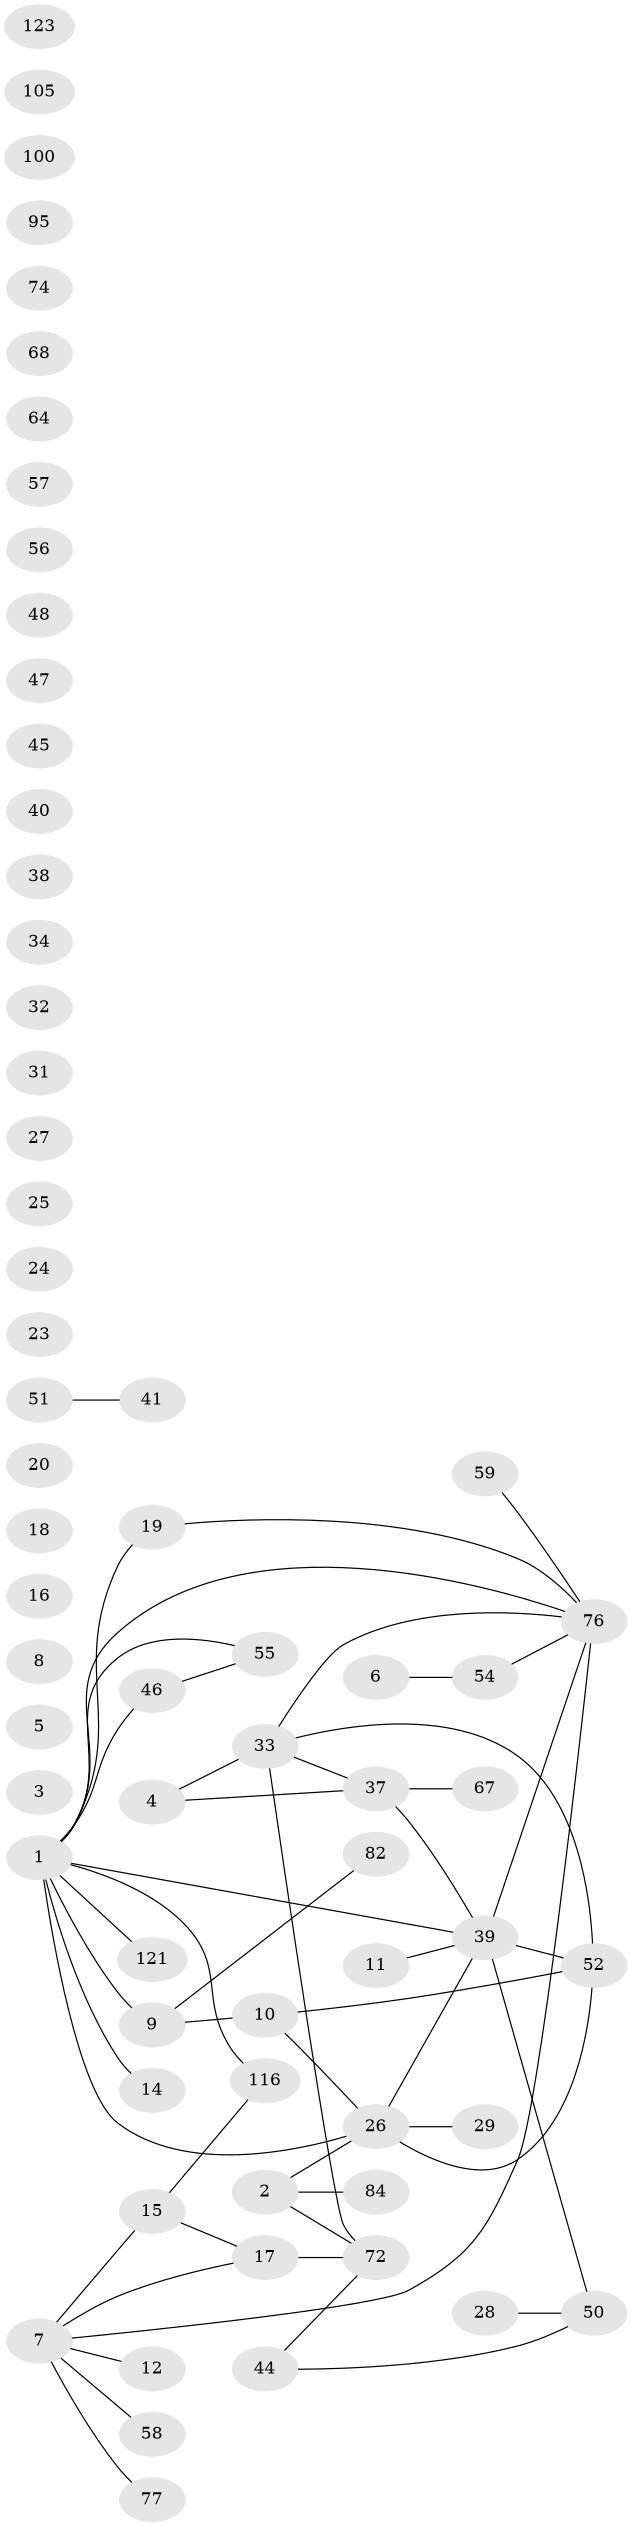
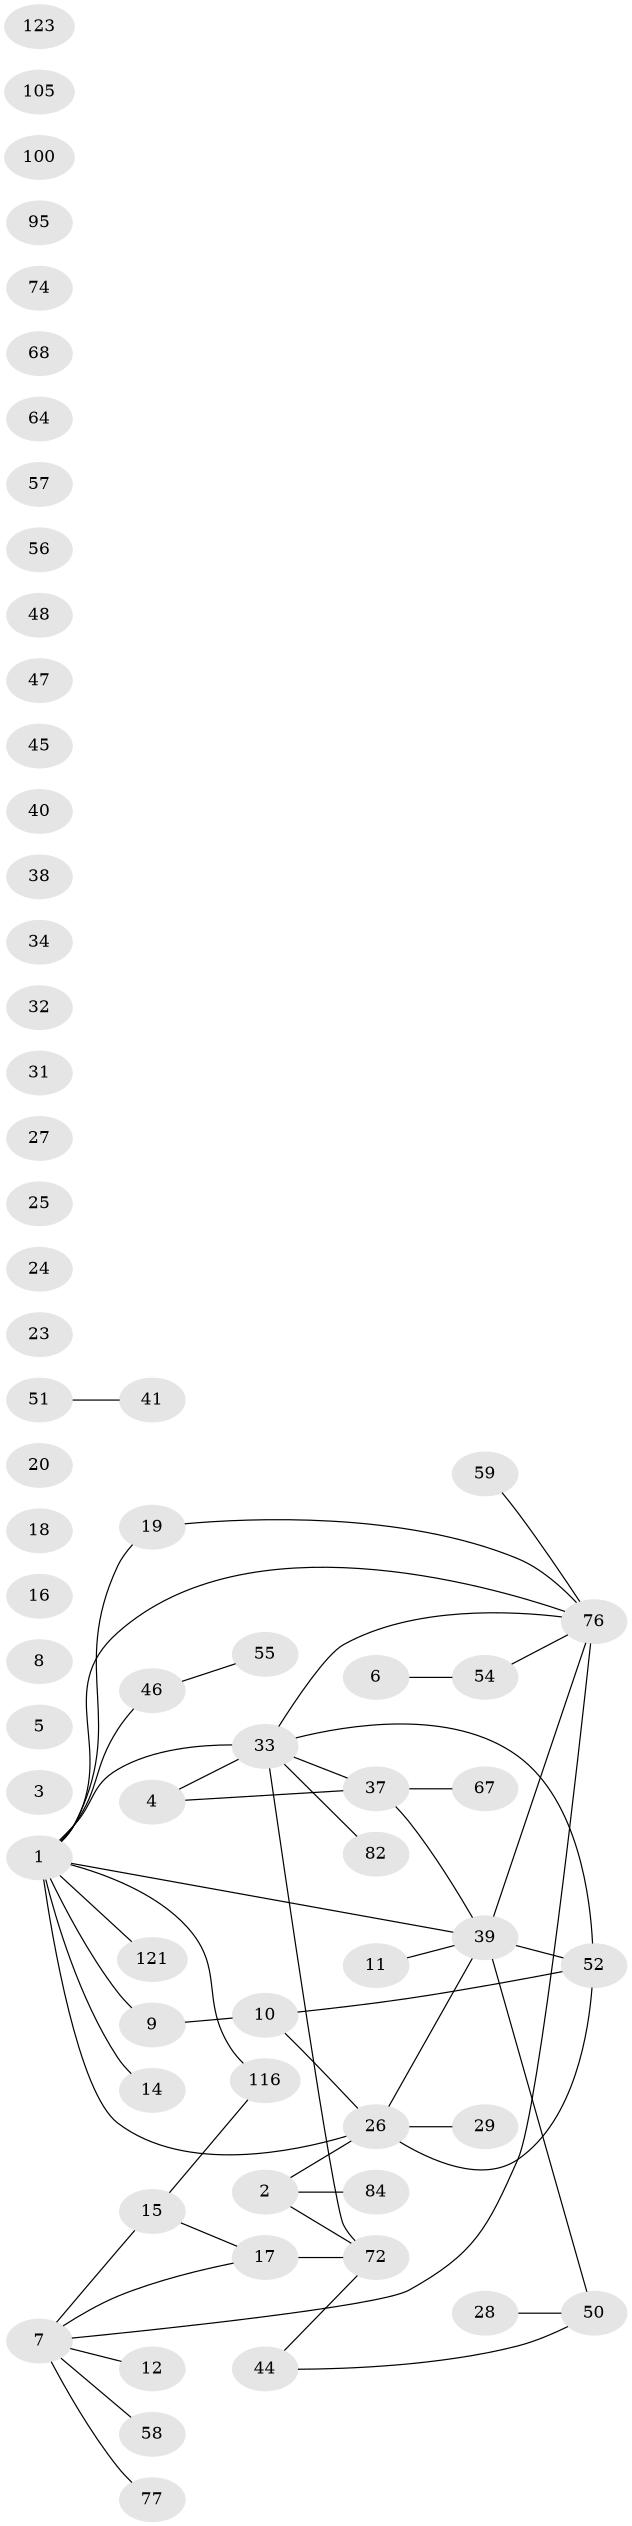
(107, 1669) -> (129, 1764)
(264, 1940) -> (321, 1800)
